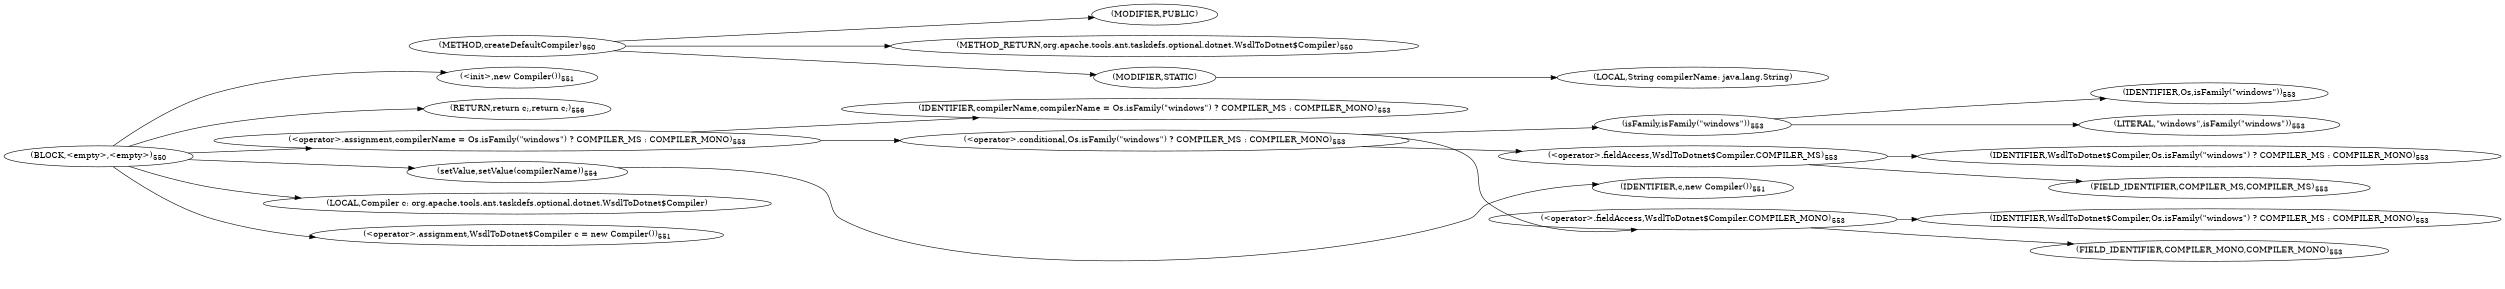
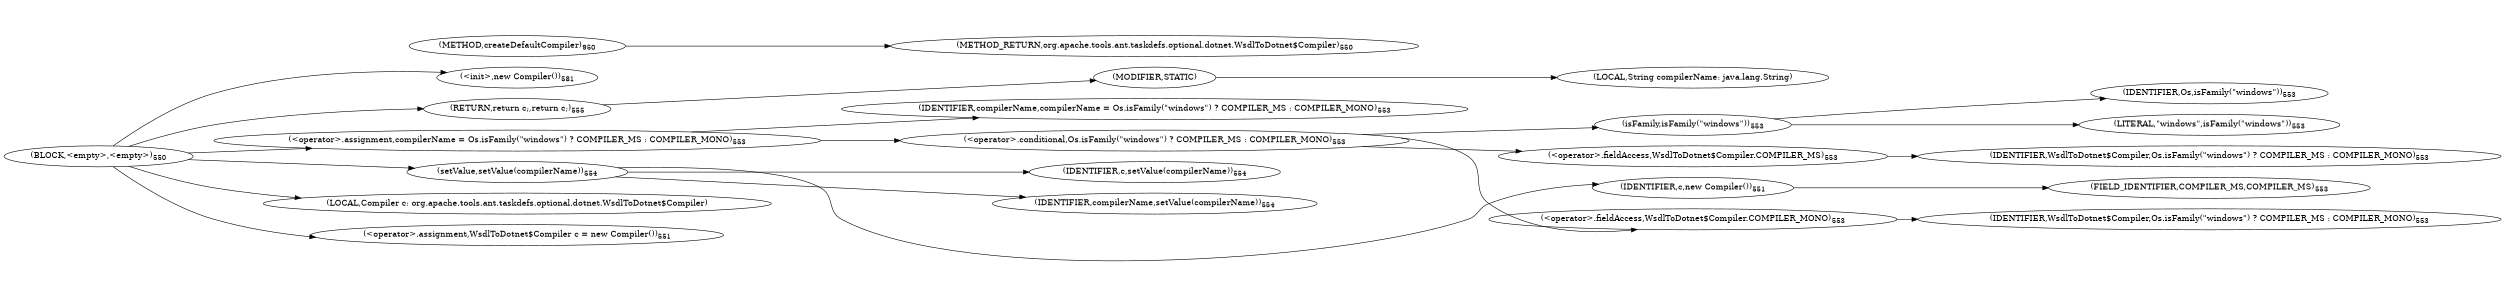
(1155, 15) -> none
(852, 63) -> (847, 93)
(568, 77) -> (568, 77)
(578, 108) -> (578, 108)
none -> (1155, 172)
(1942, 174) -> (1918, 188)
none -> (1155, 204)
(2209, 251) -> none
